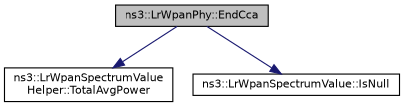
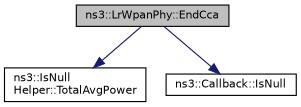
(89, 85) -> (75, 85)
(296, 85) -> (231, 85)
